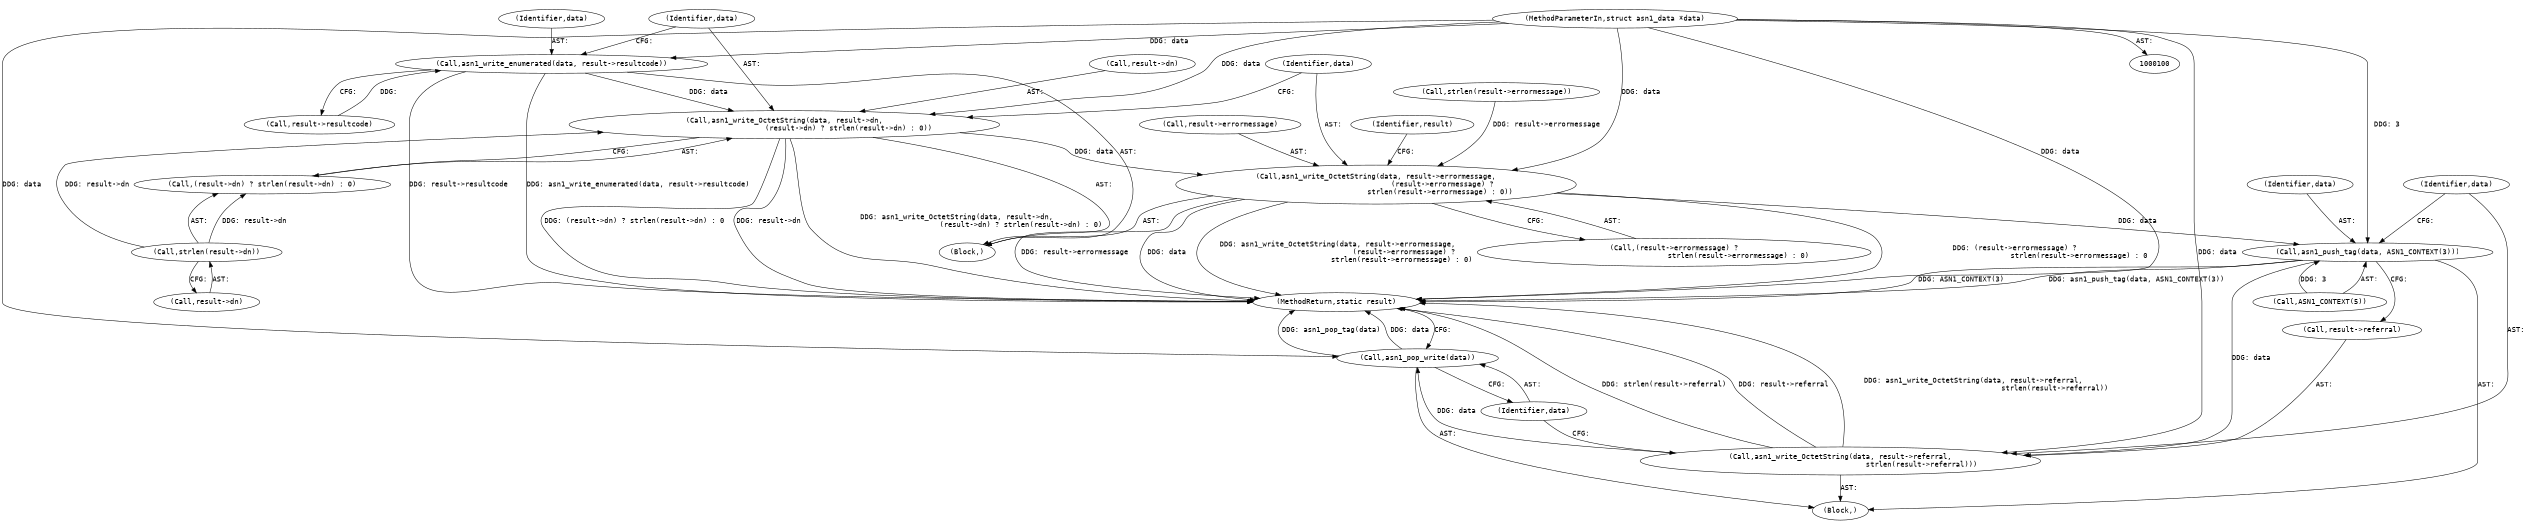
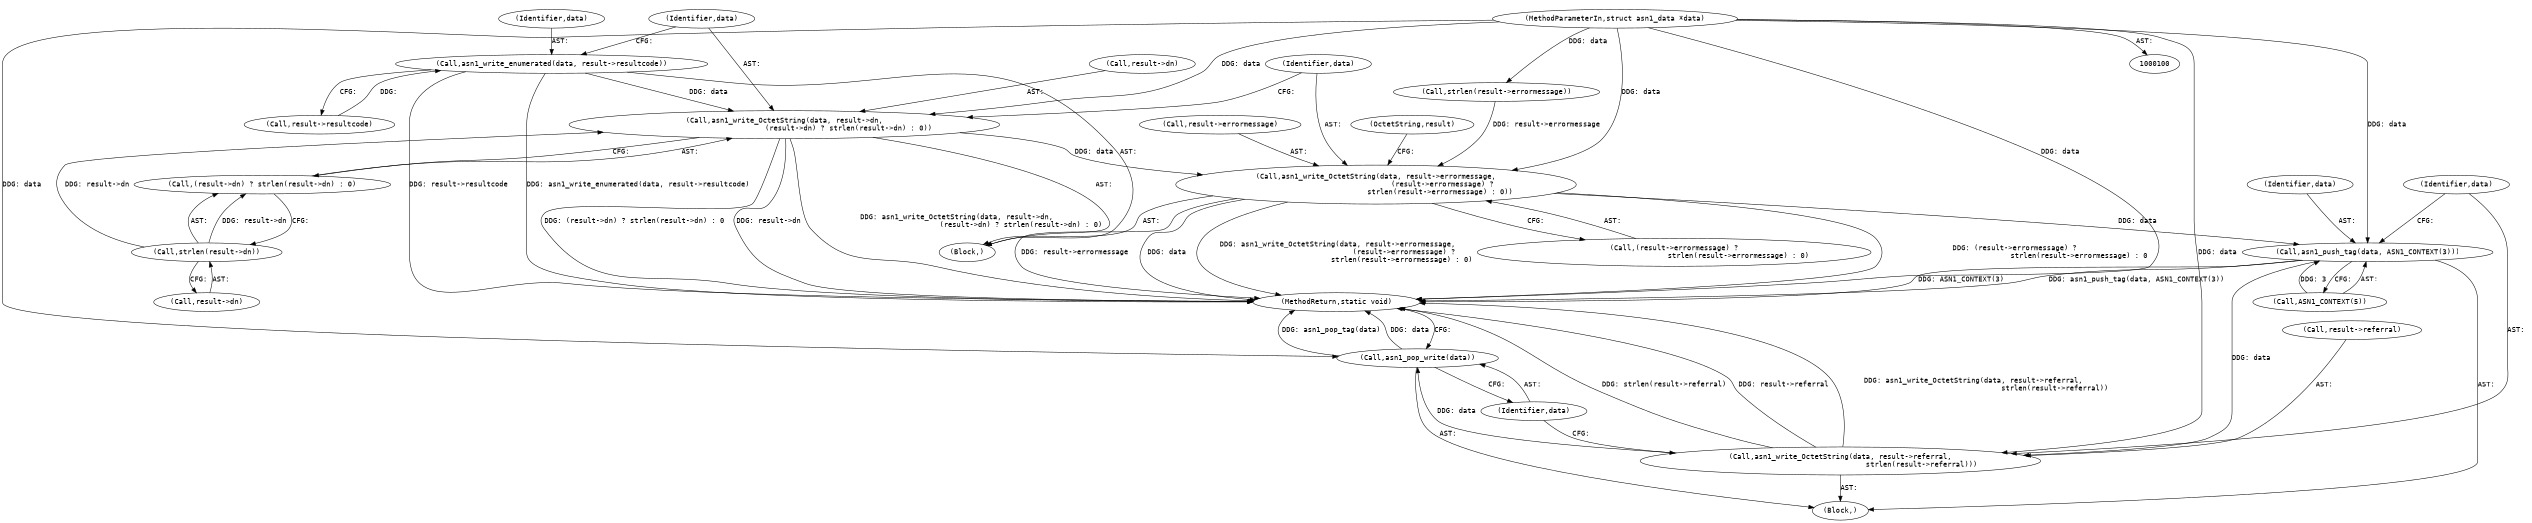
(1092, 40) -> (1548, 50)
(1412, 125) -> (1412, 125)
(2387, 125) -> (2387, 125)
none -> (290, 227)
(2393, 289) -> (2337, 273)
(1337, 302) -> (1337, 302)
